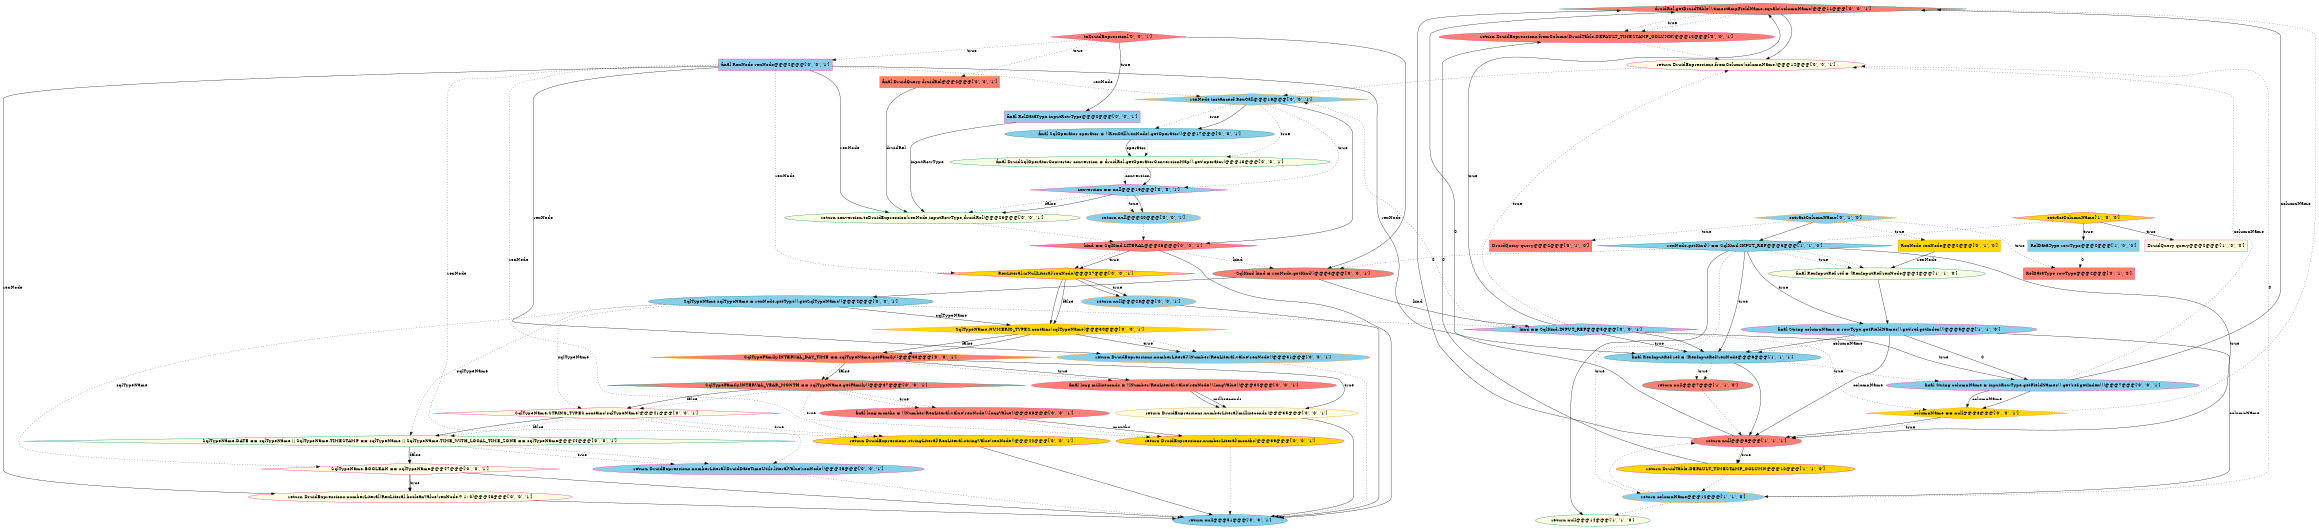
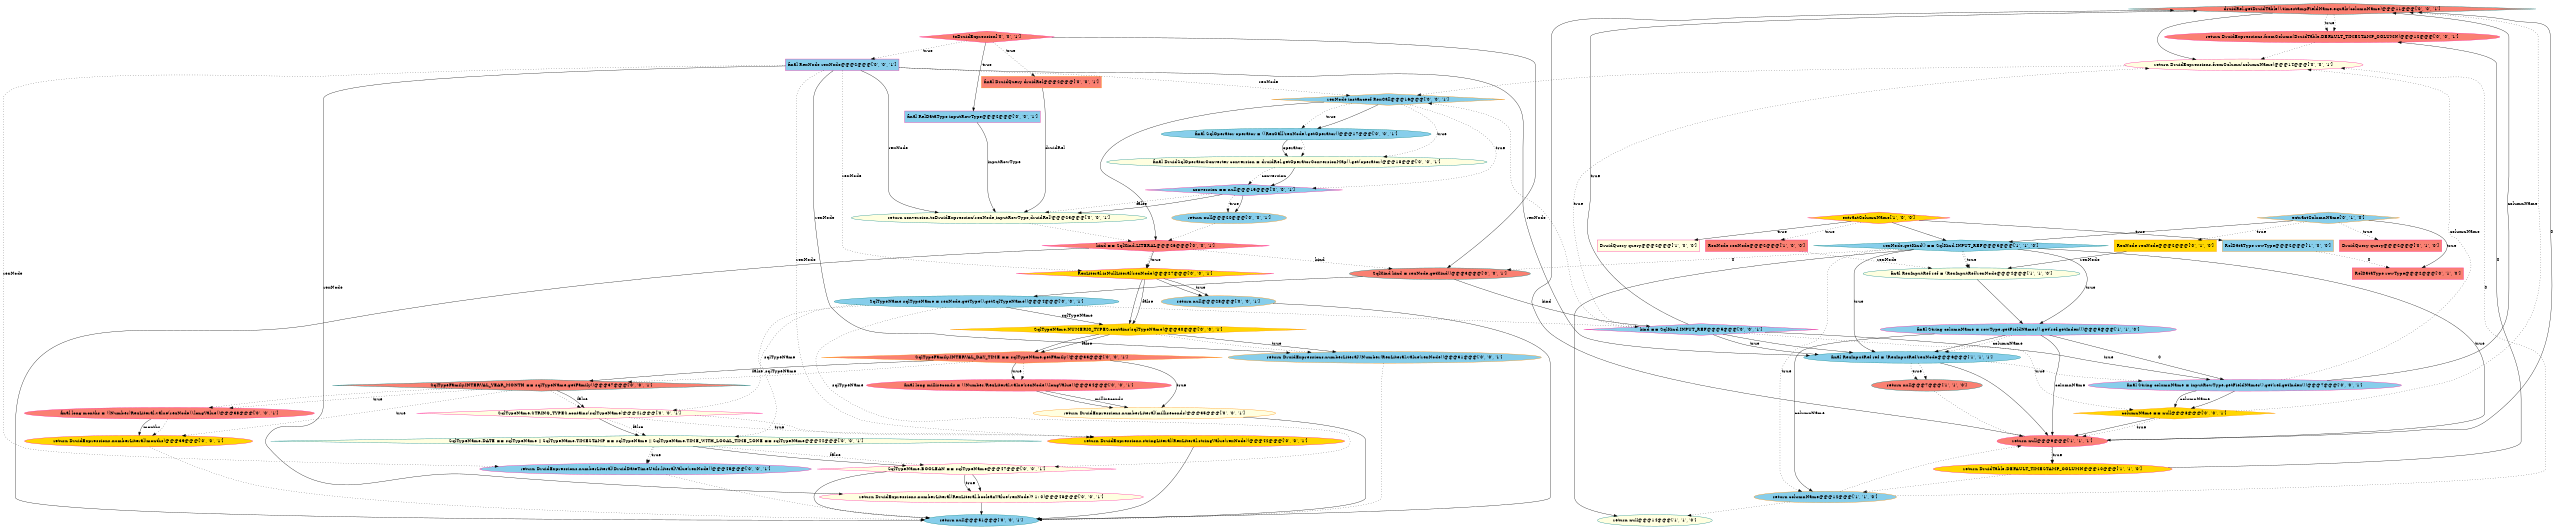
(1927, 232) -> (1918, 231)
(1974, 232) -> (2427, 230)
none -> (1757, 246)
